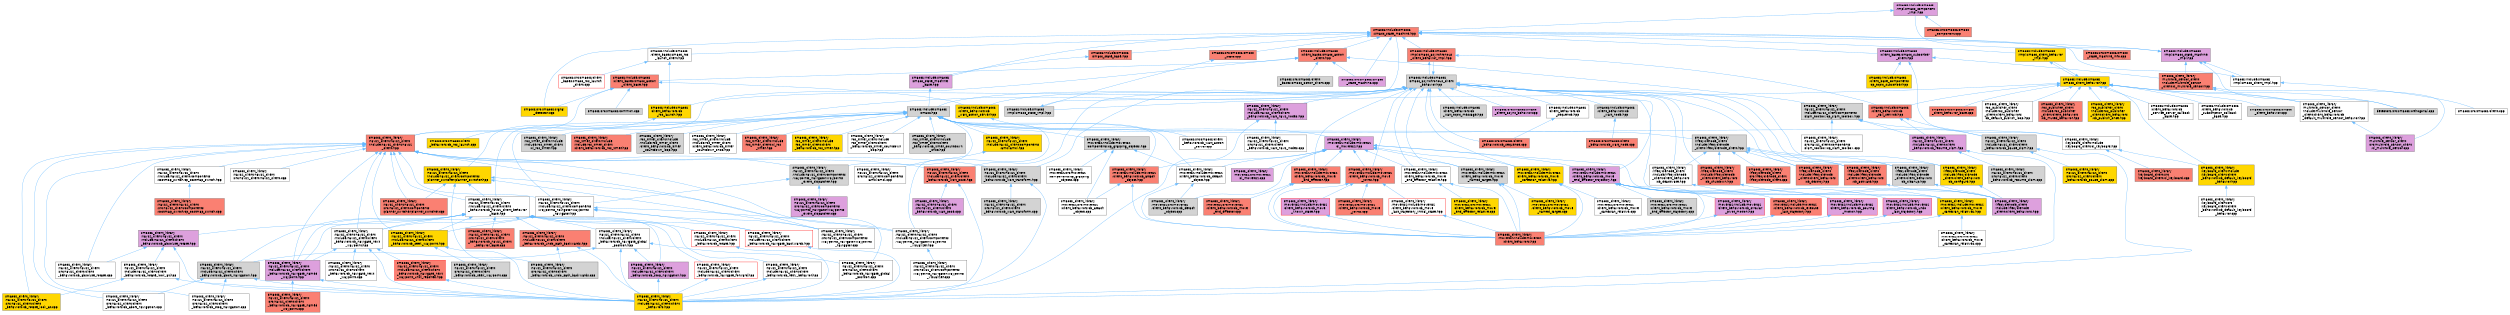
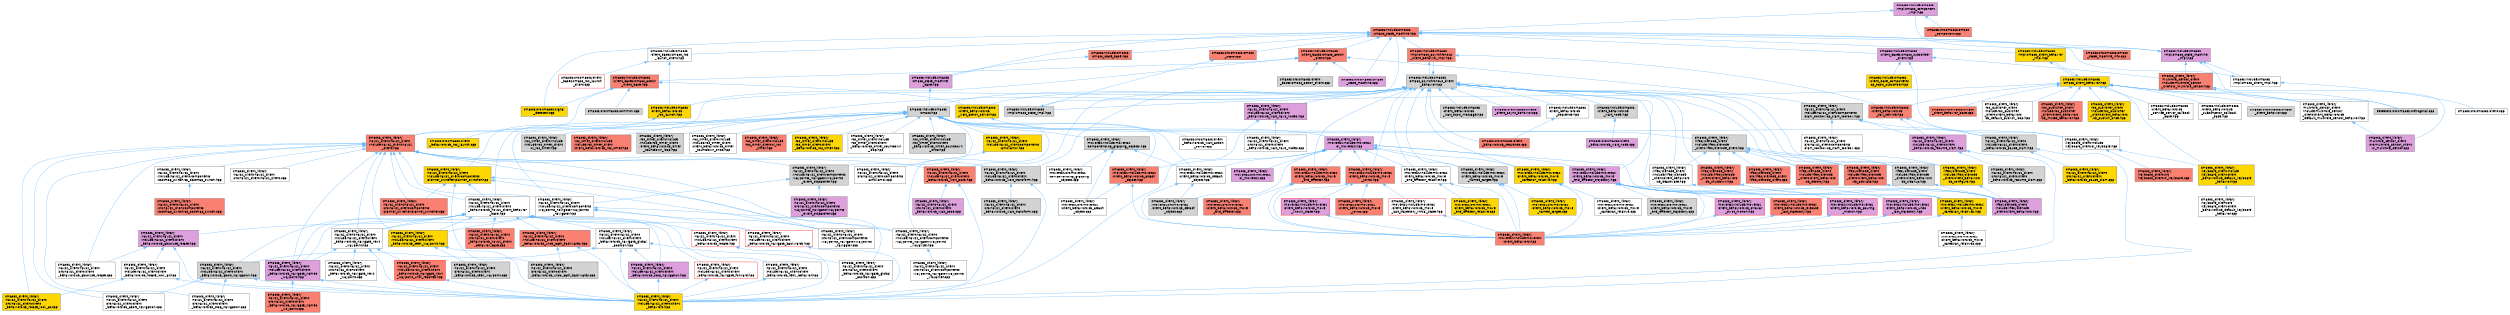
(1612, 143) -> (1612, 143)
